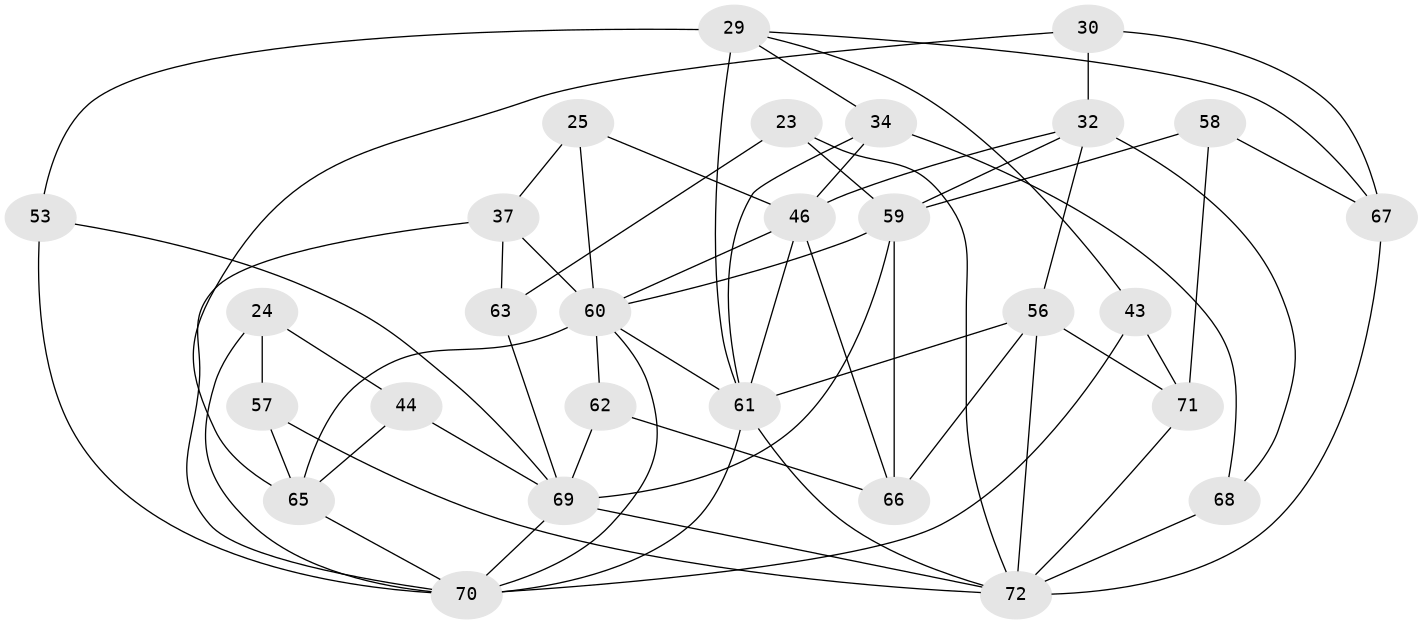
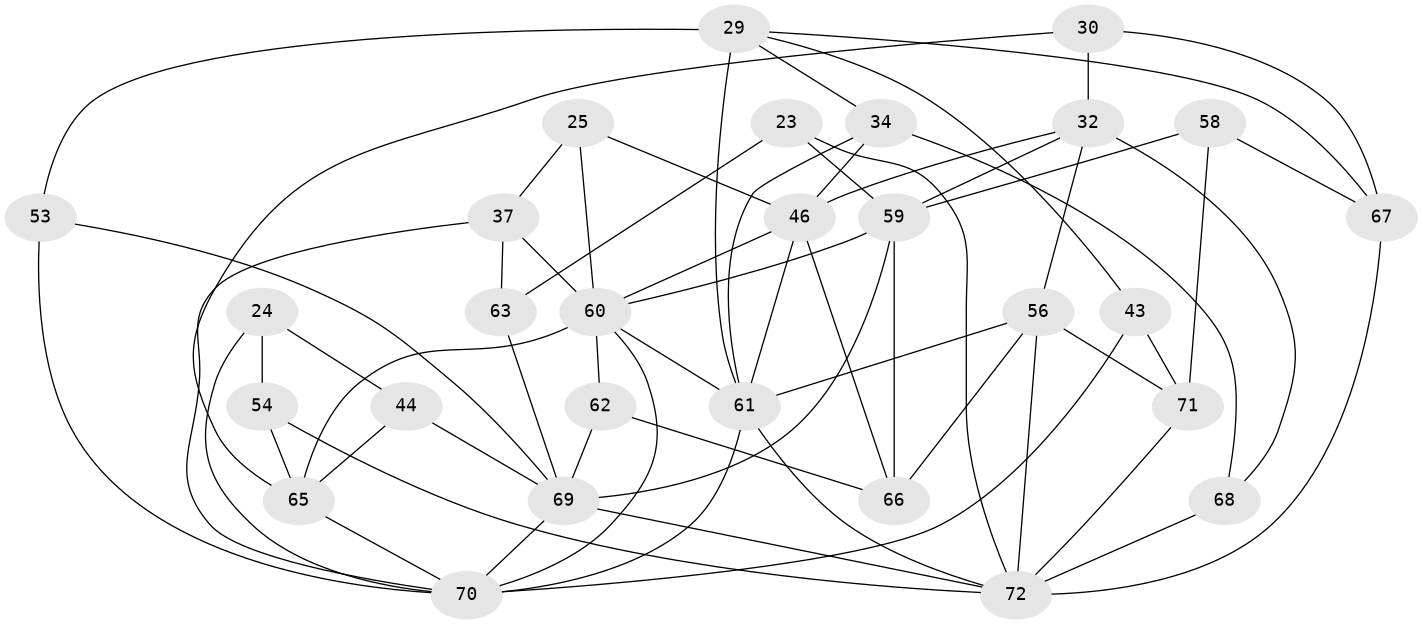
(262, 406) -> (262, 406)
